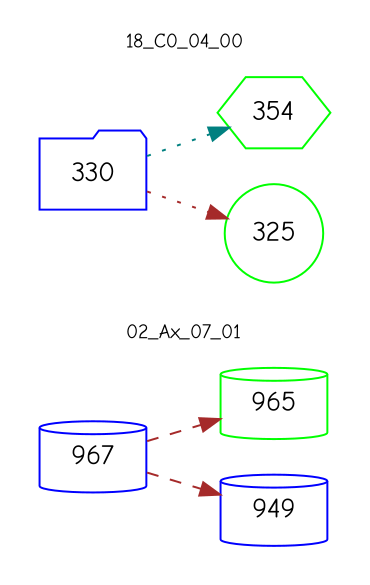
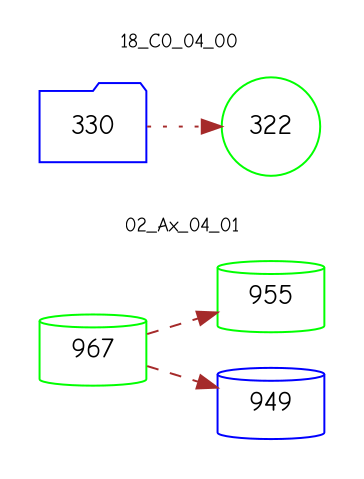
(274, 113) -> none
(274, 233) -> (271, 127)
(183, 333) -> (182, 226)
(274, 403) -> (271, 297)
(93, 457) -> (93, 350)
